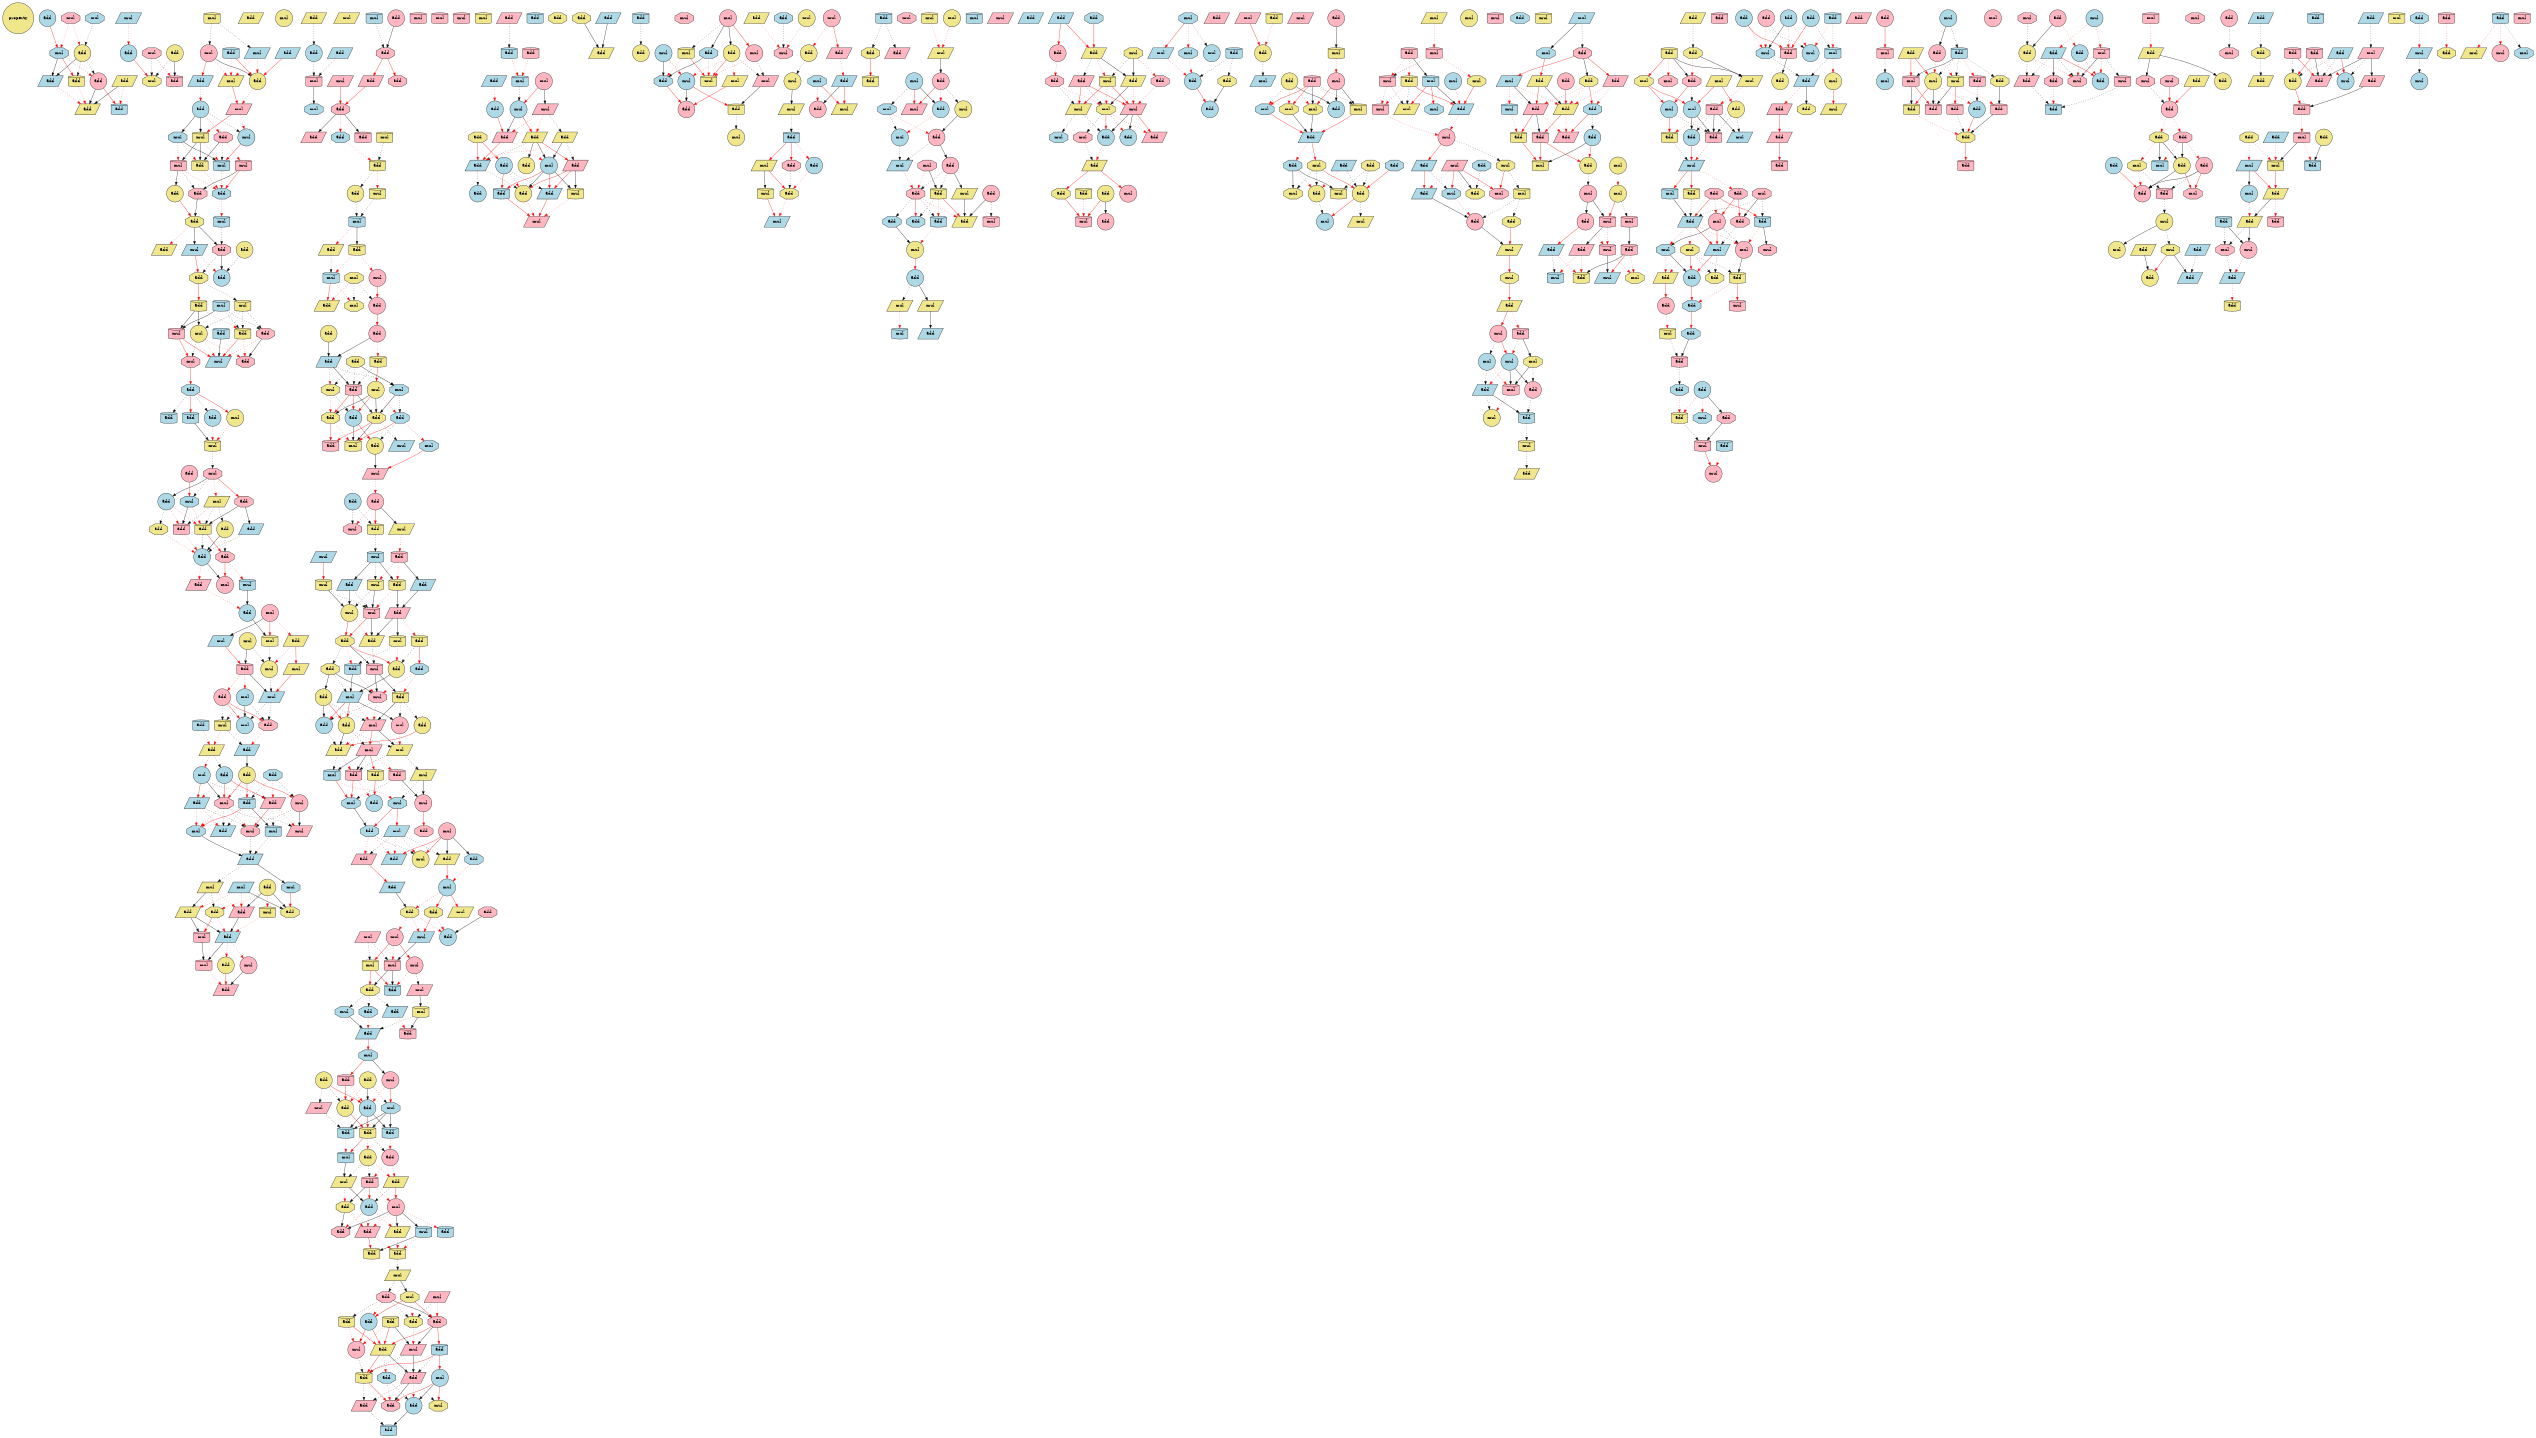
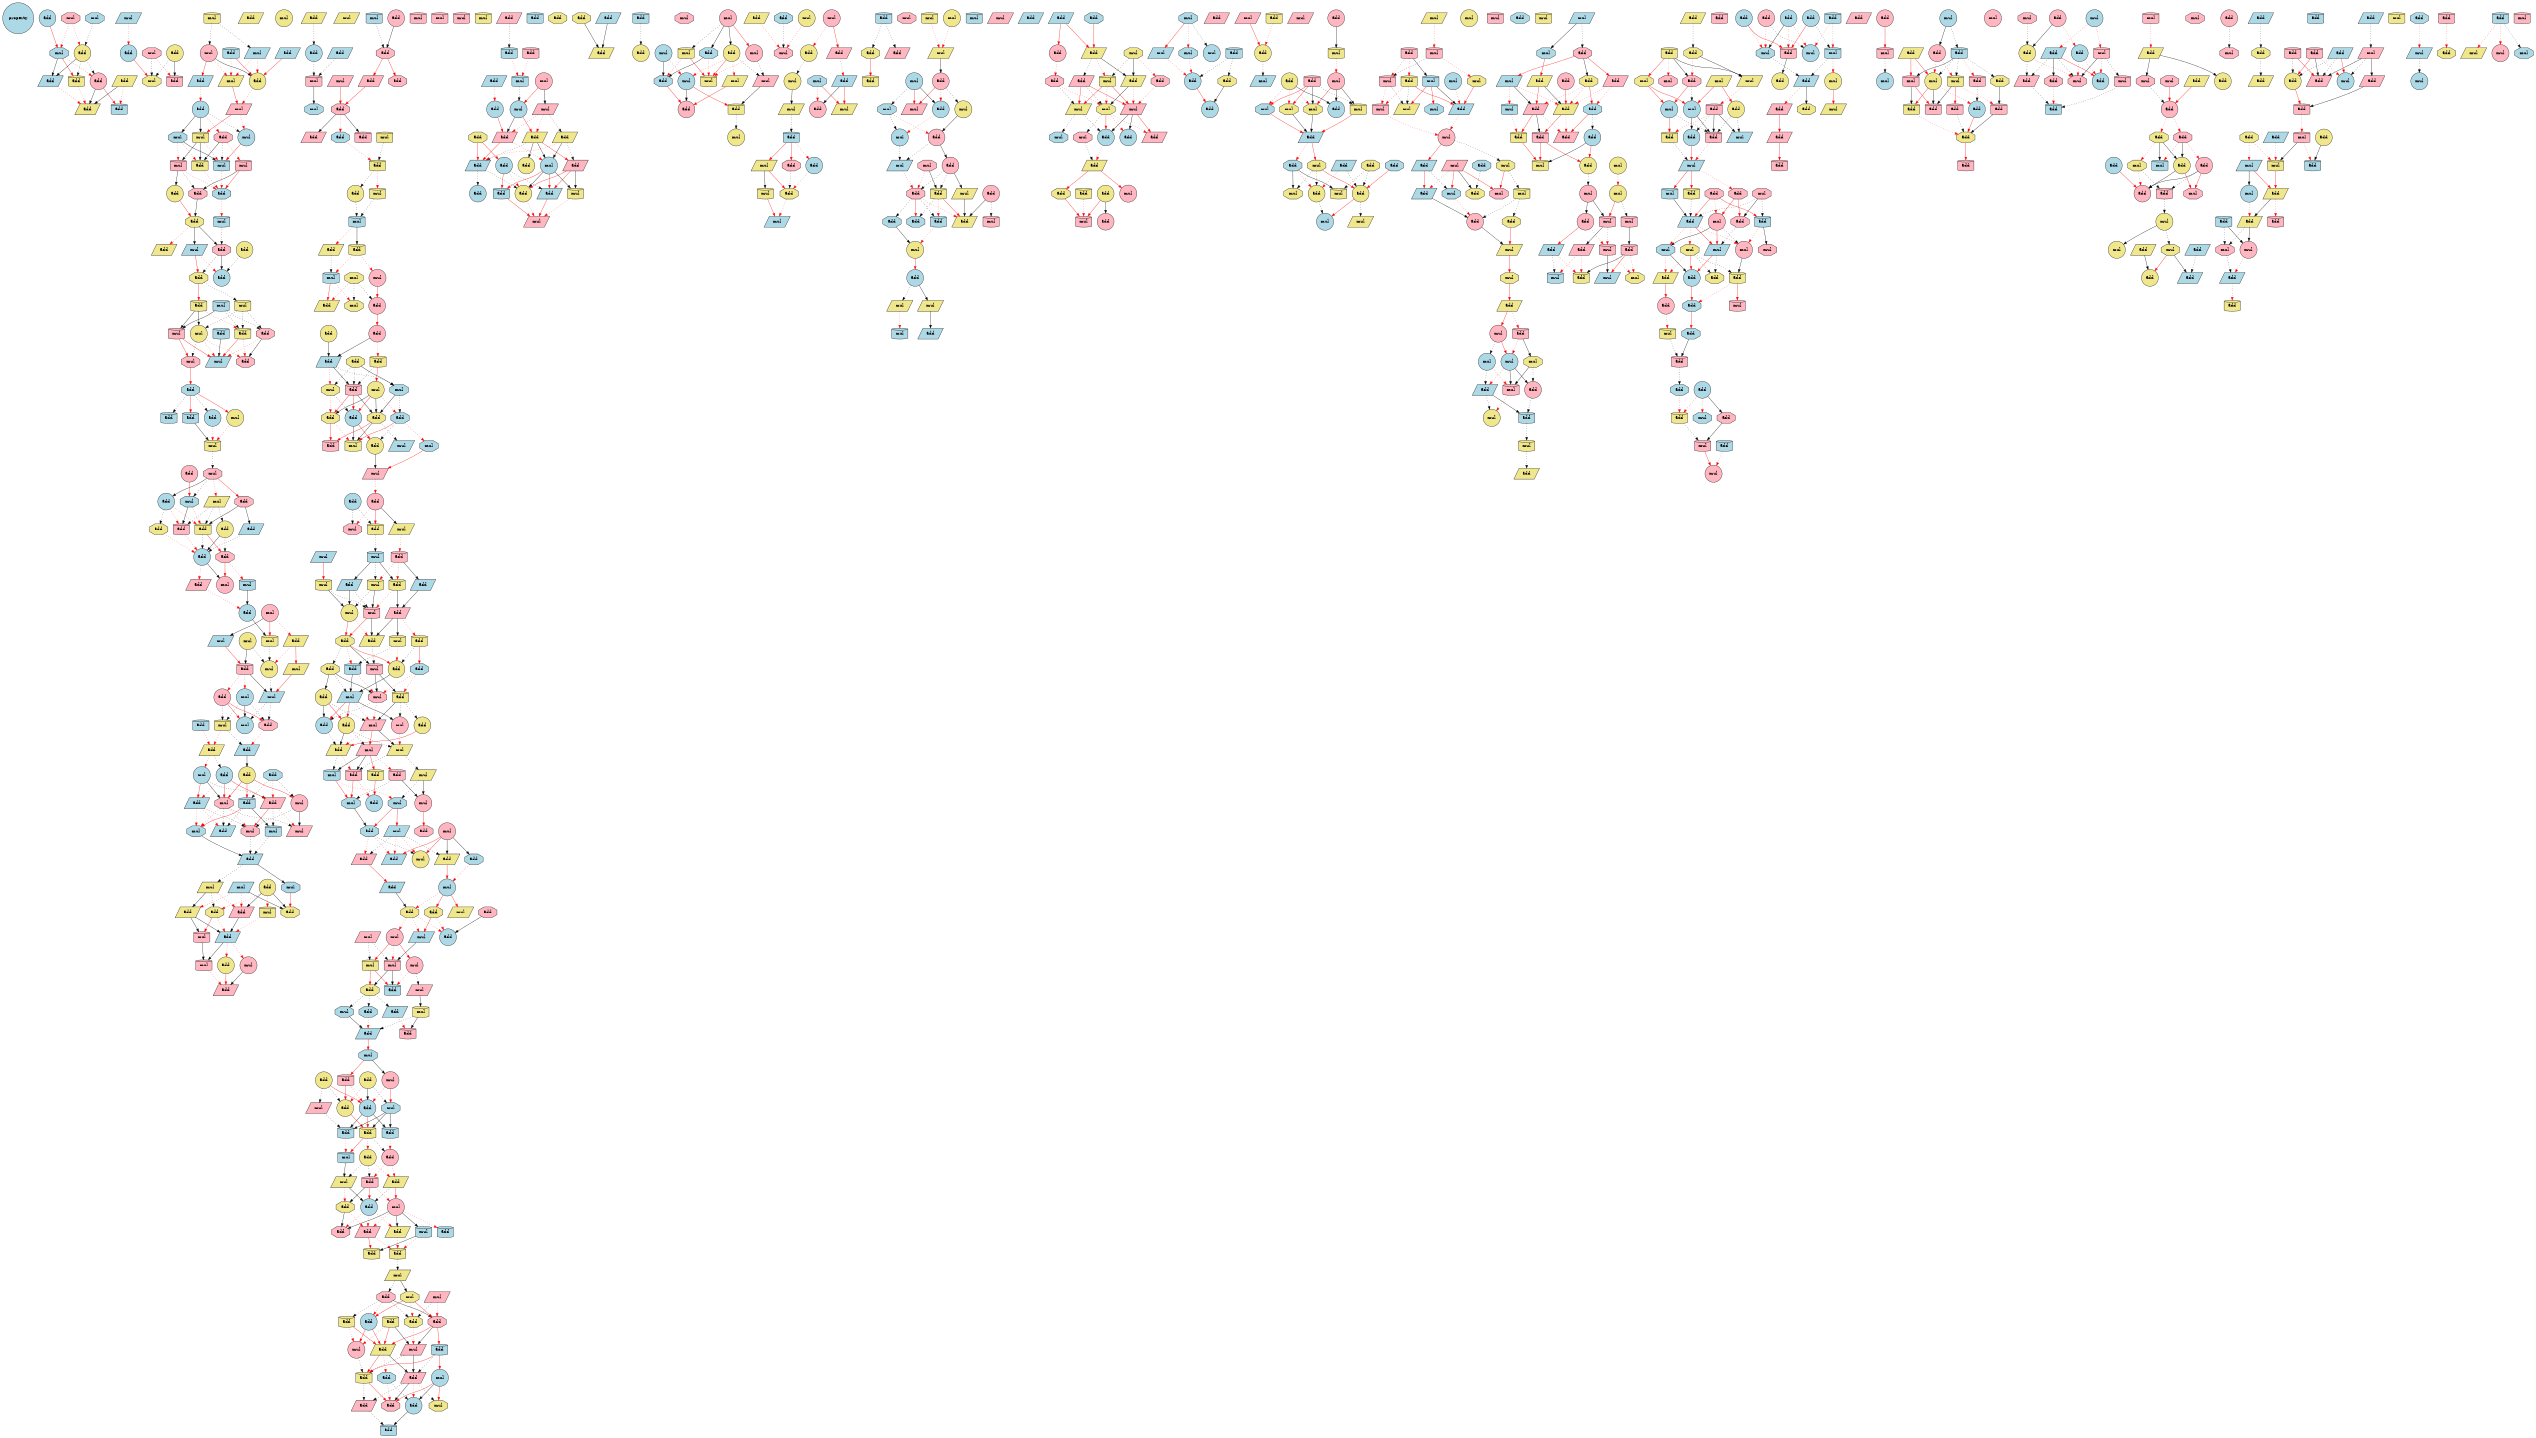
(18, 18) -> (18, 18)
